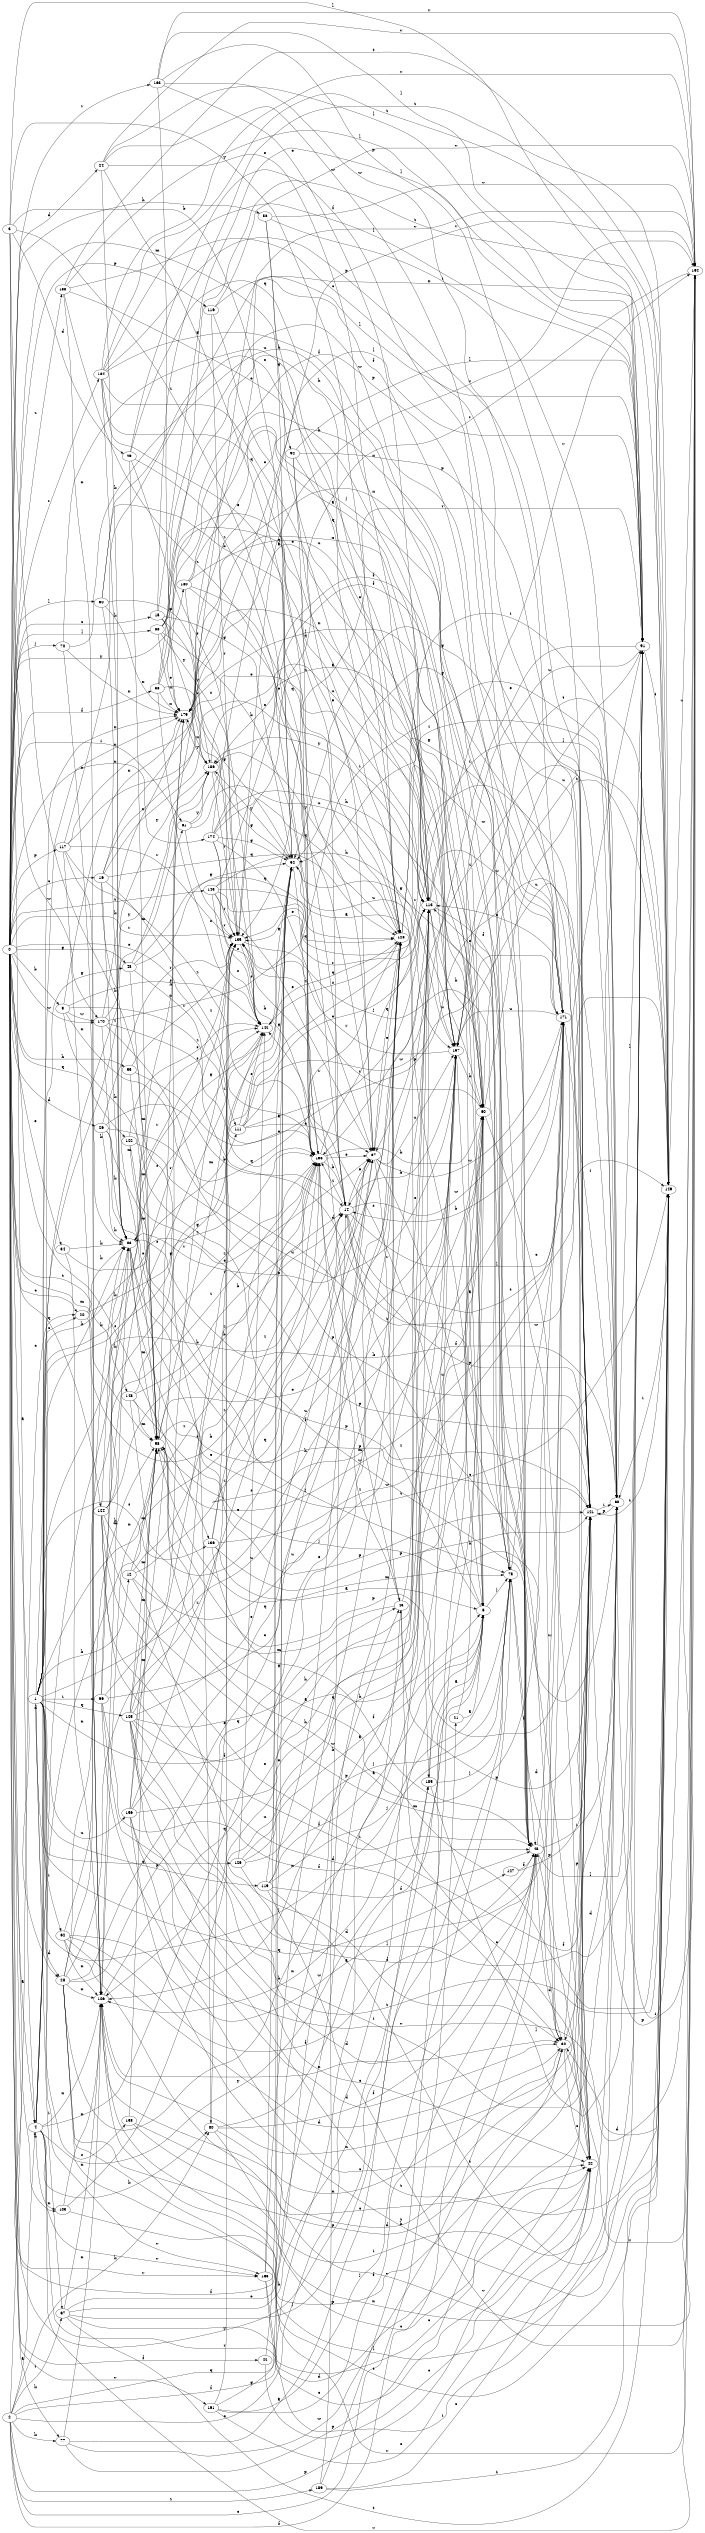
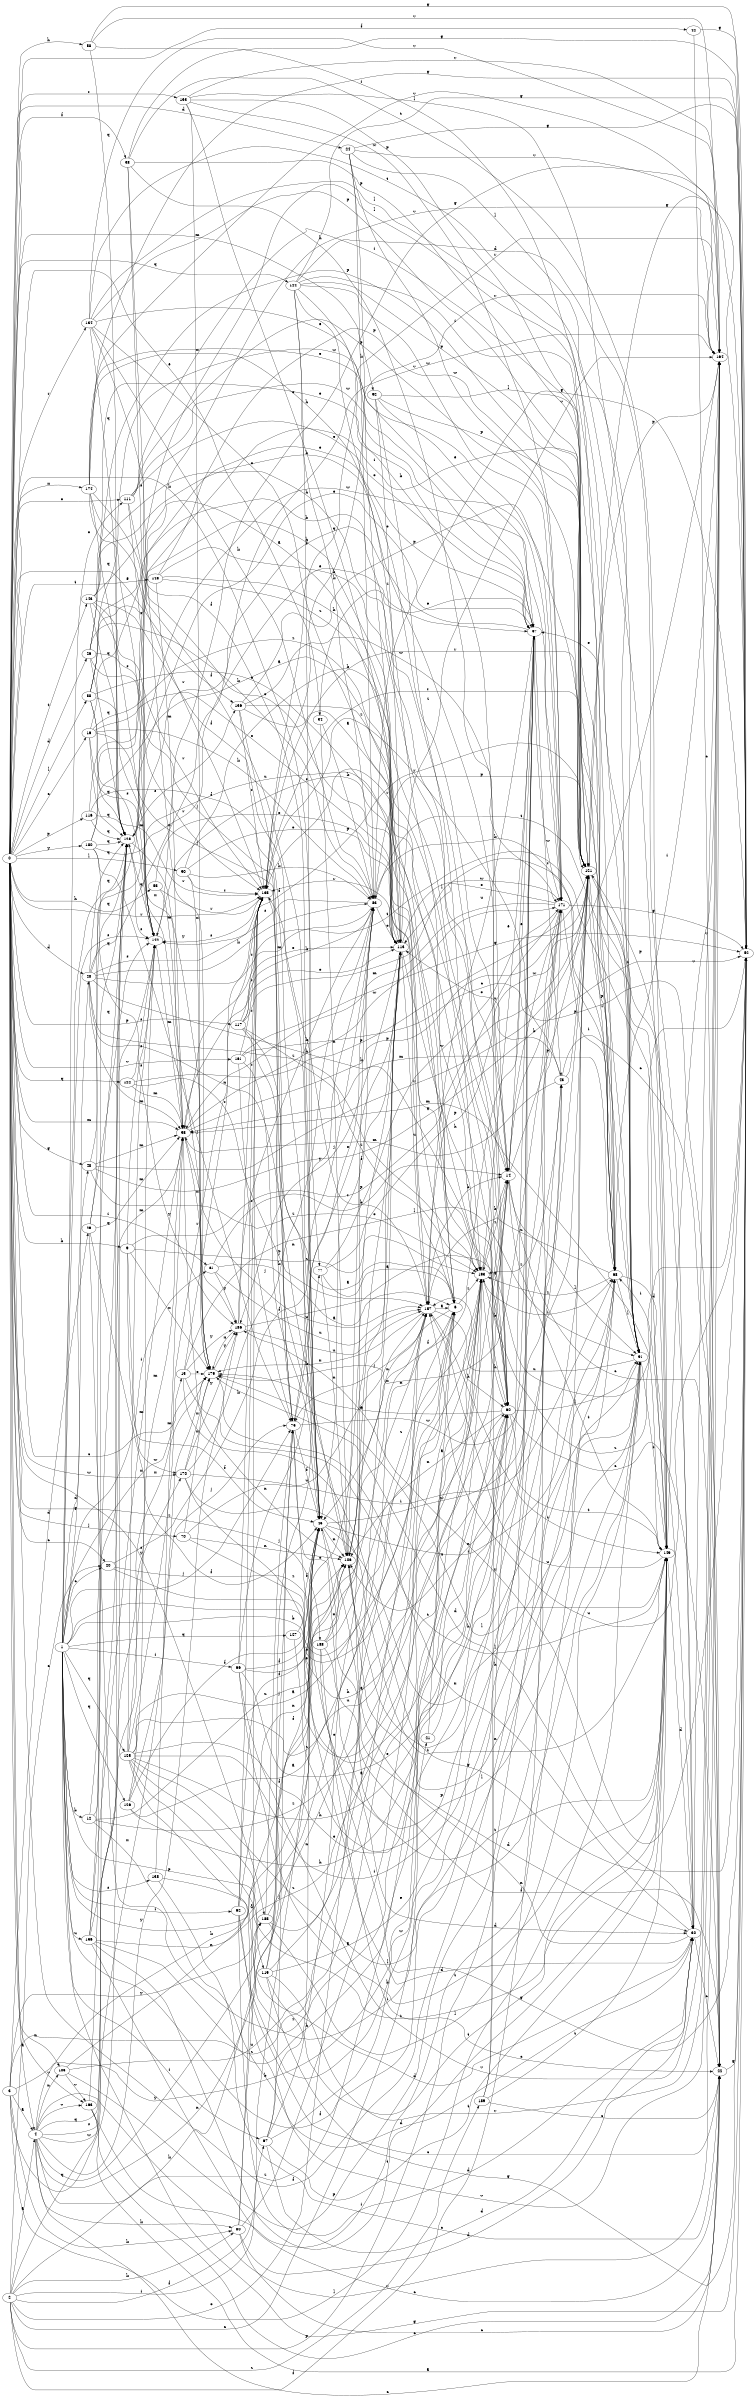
(283, 2060) -> (454, 1622)
(48, 2102) -> (75, 2087)
